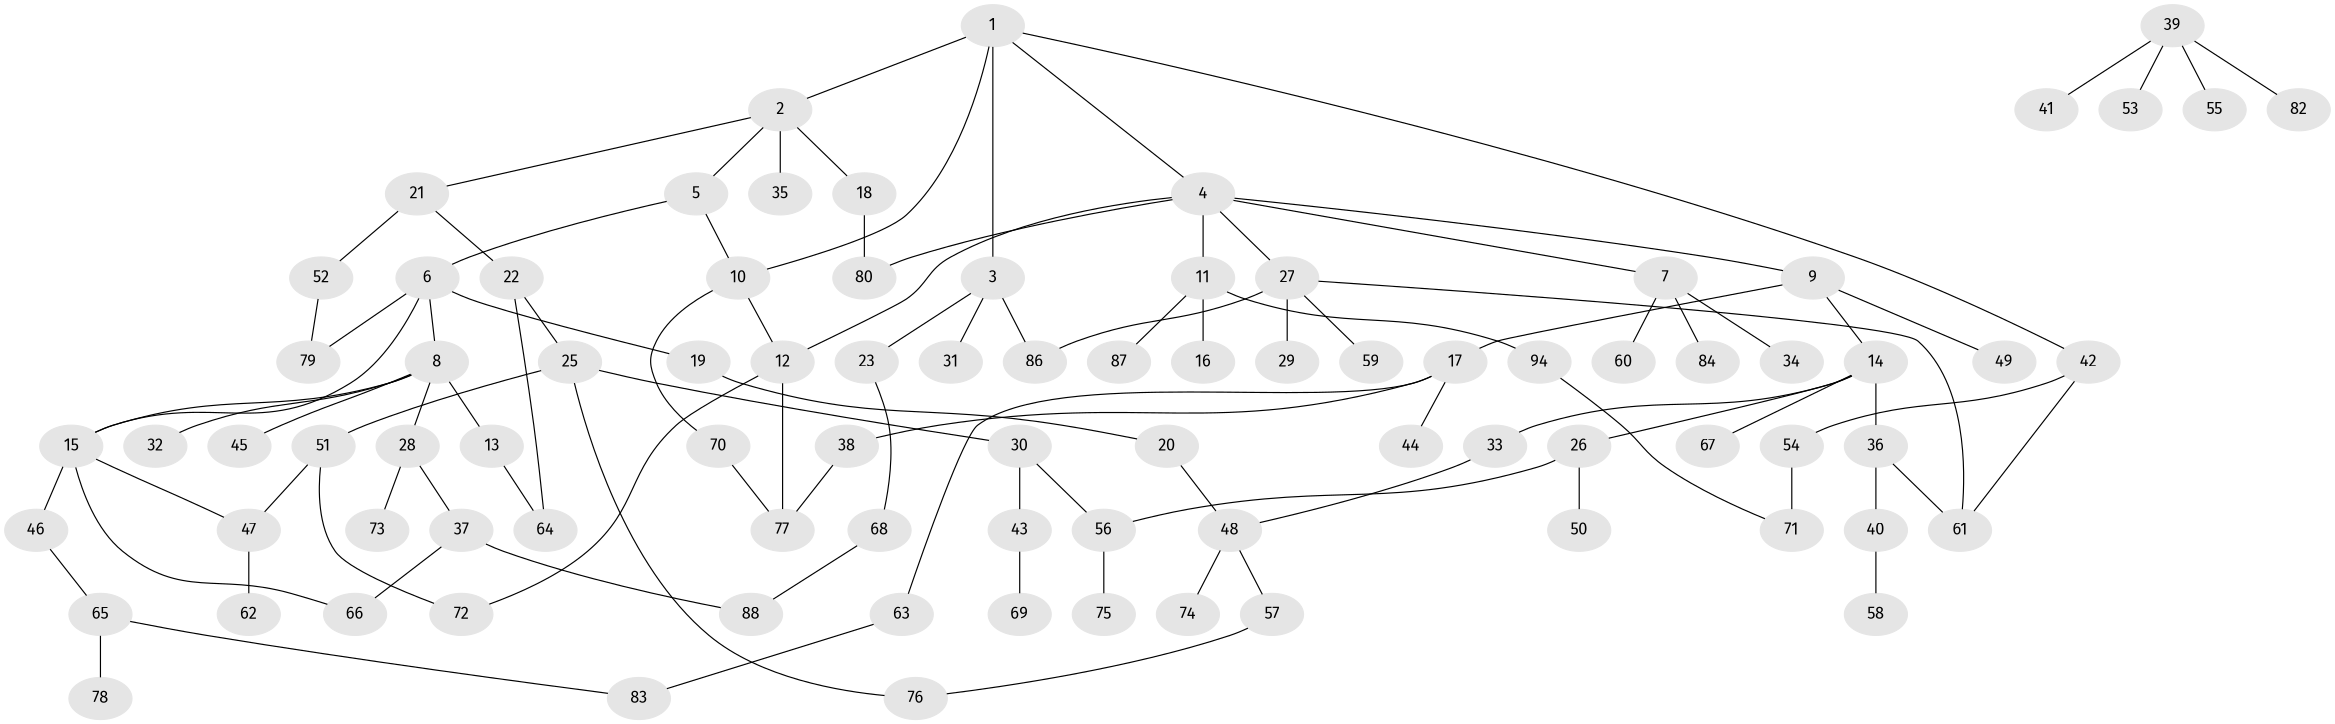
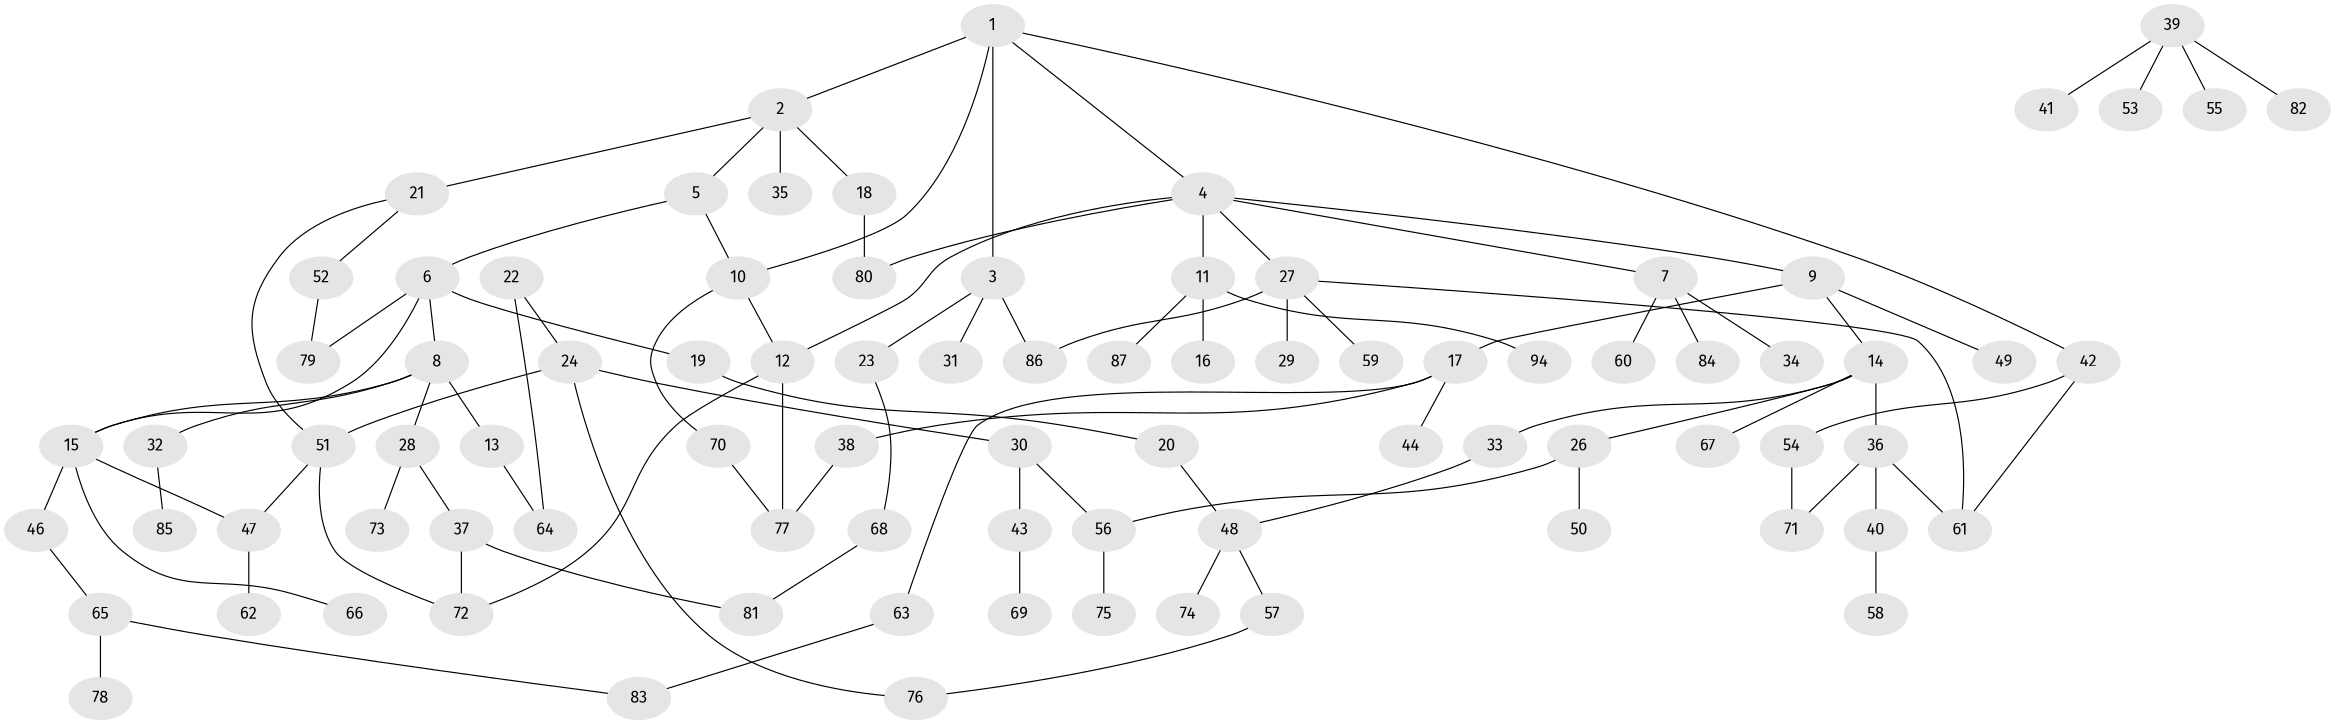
(464, 236) -> (261, 287)
(570, 362) -> (570, 362)
(239, 446) -> none
(1655, 459) -> (1834, 488)
none -> (165, 530)
(408, 572) -> (461, 572)
(751, 614) -> (751, 614)
